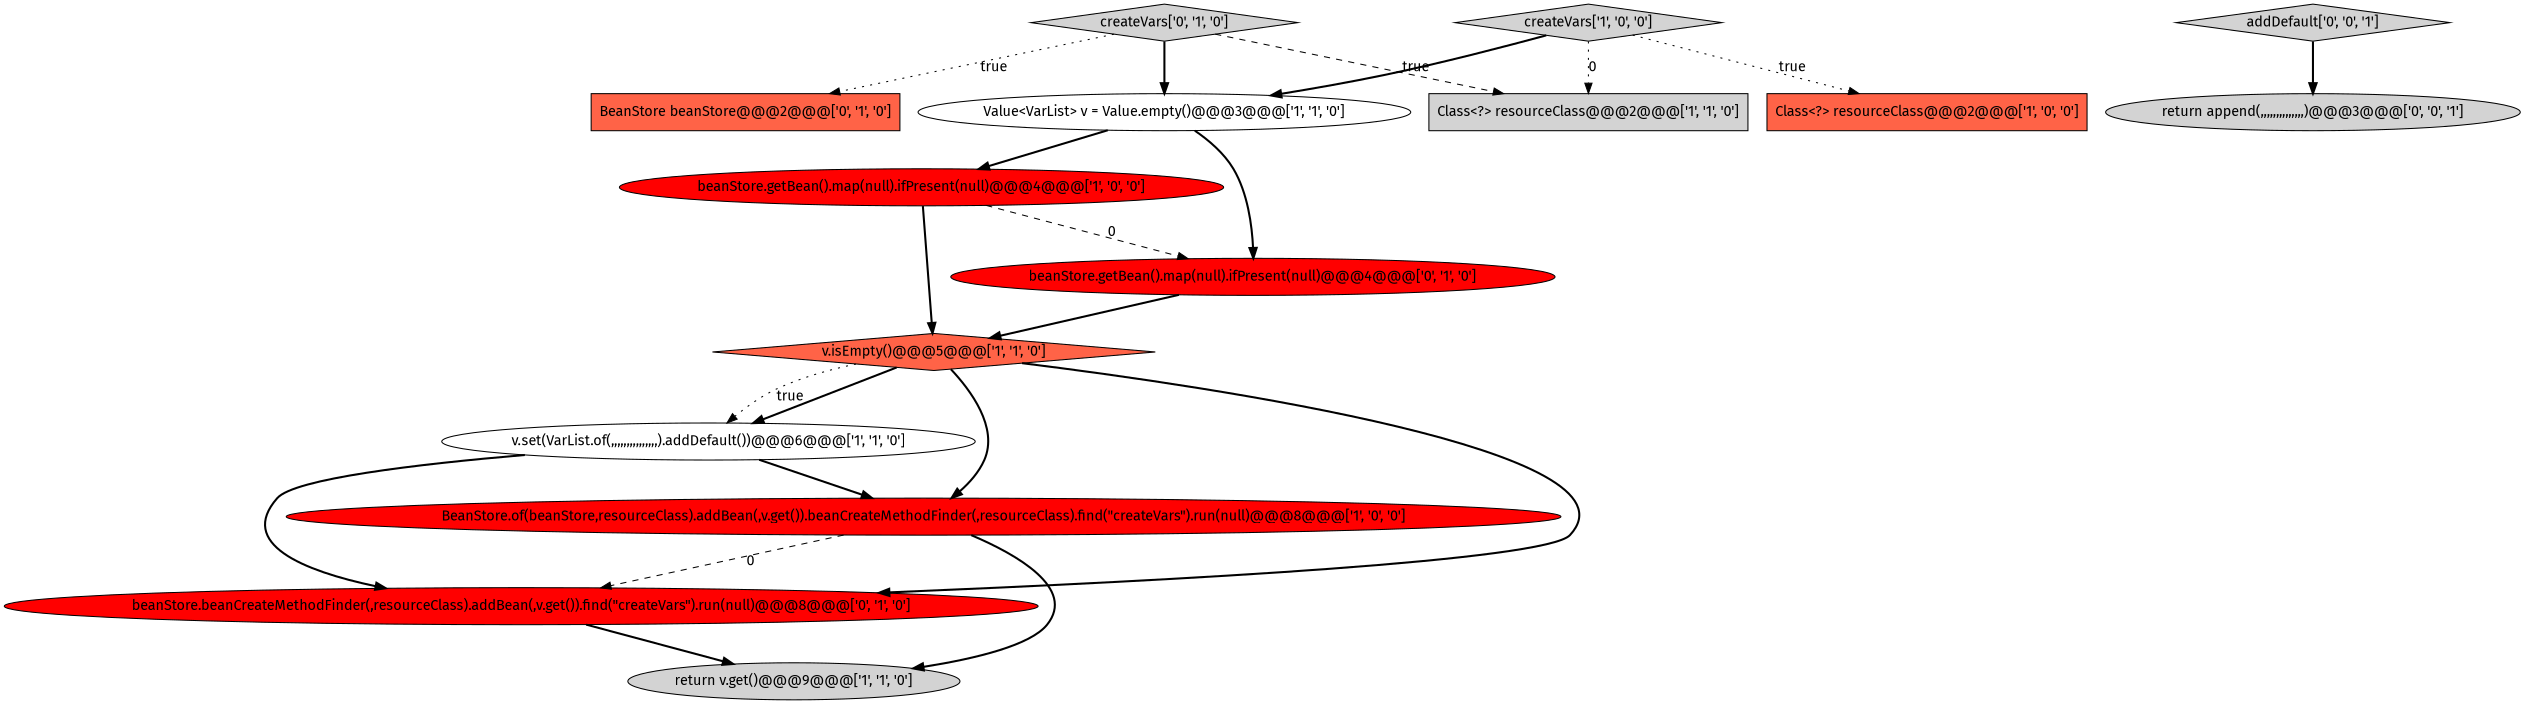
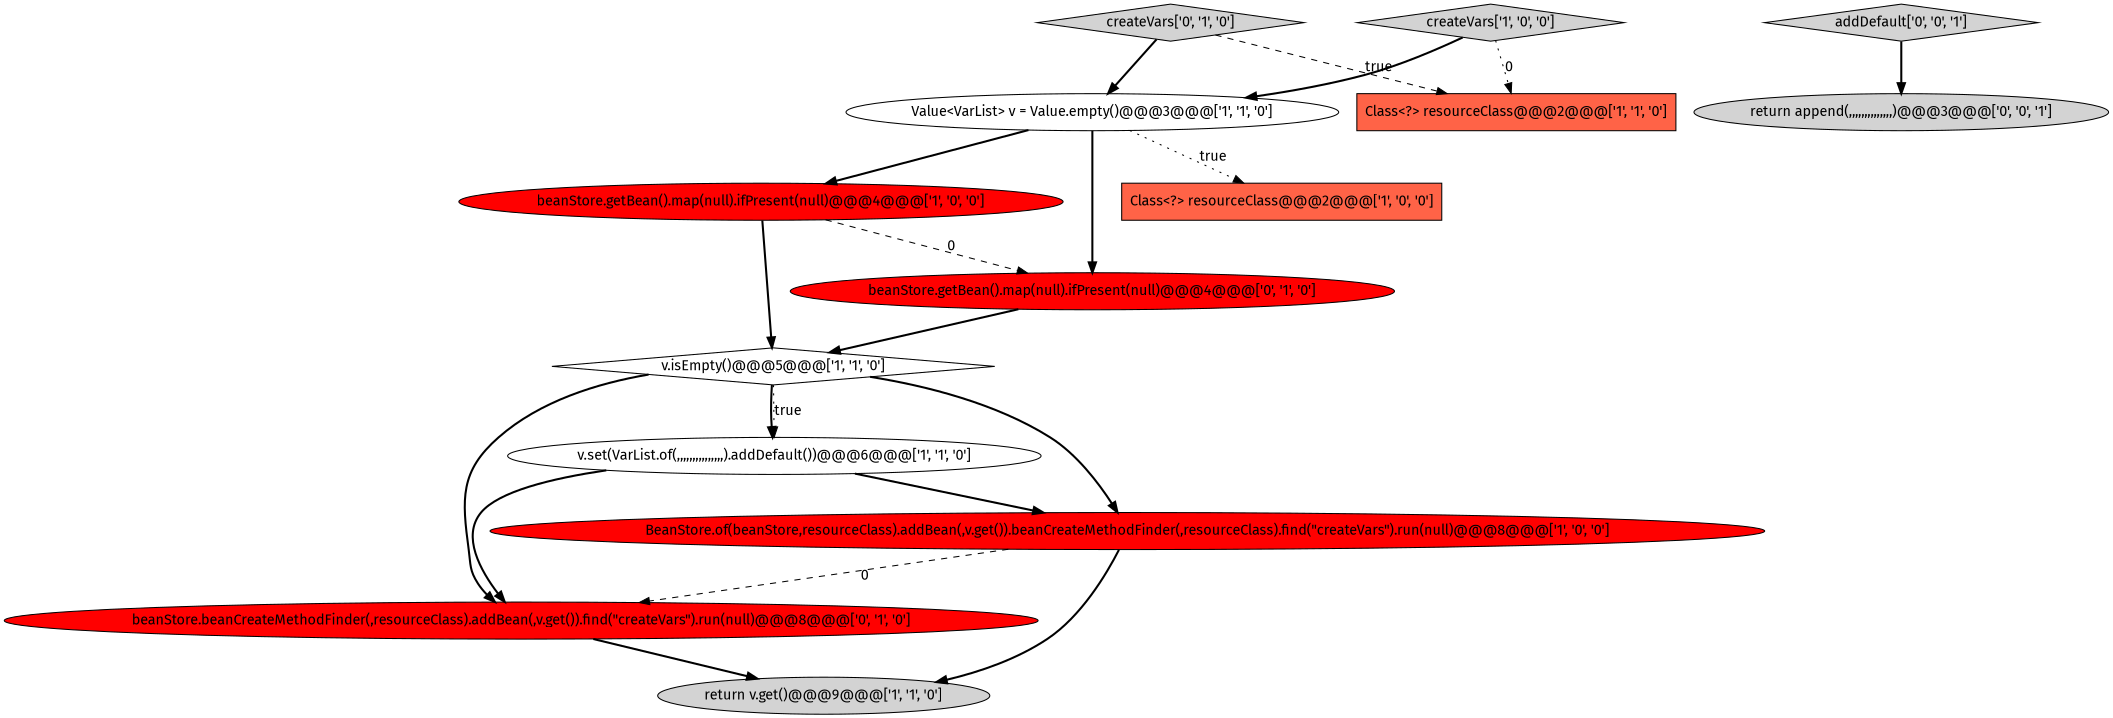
(1741, 63) -> (1182, 155)
(746, 112) -> none
(1588, 112) -> (1516, 112)
(934, 352) -> (773, 366)
